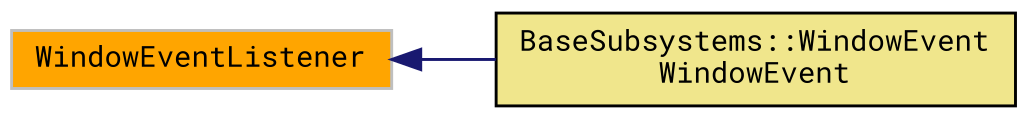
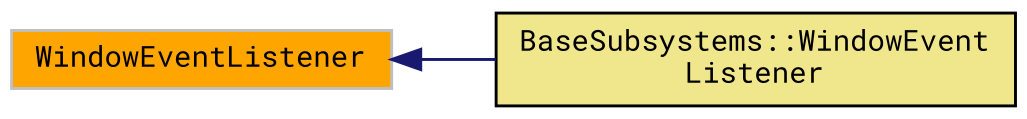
(756, 59) -> (756, 59)
